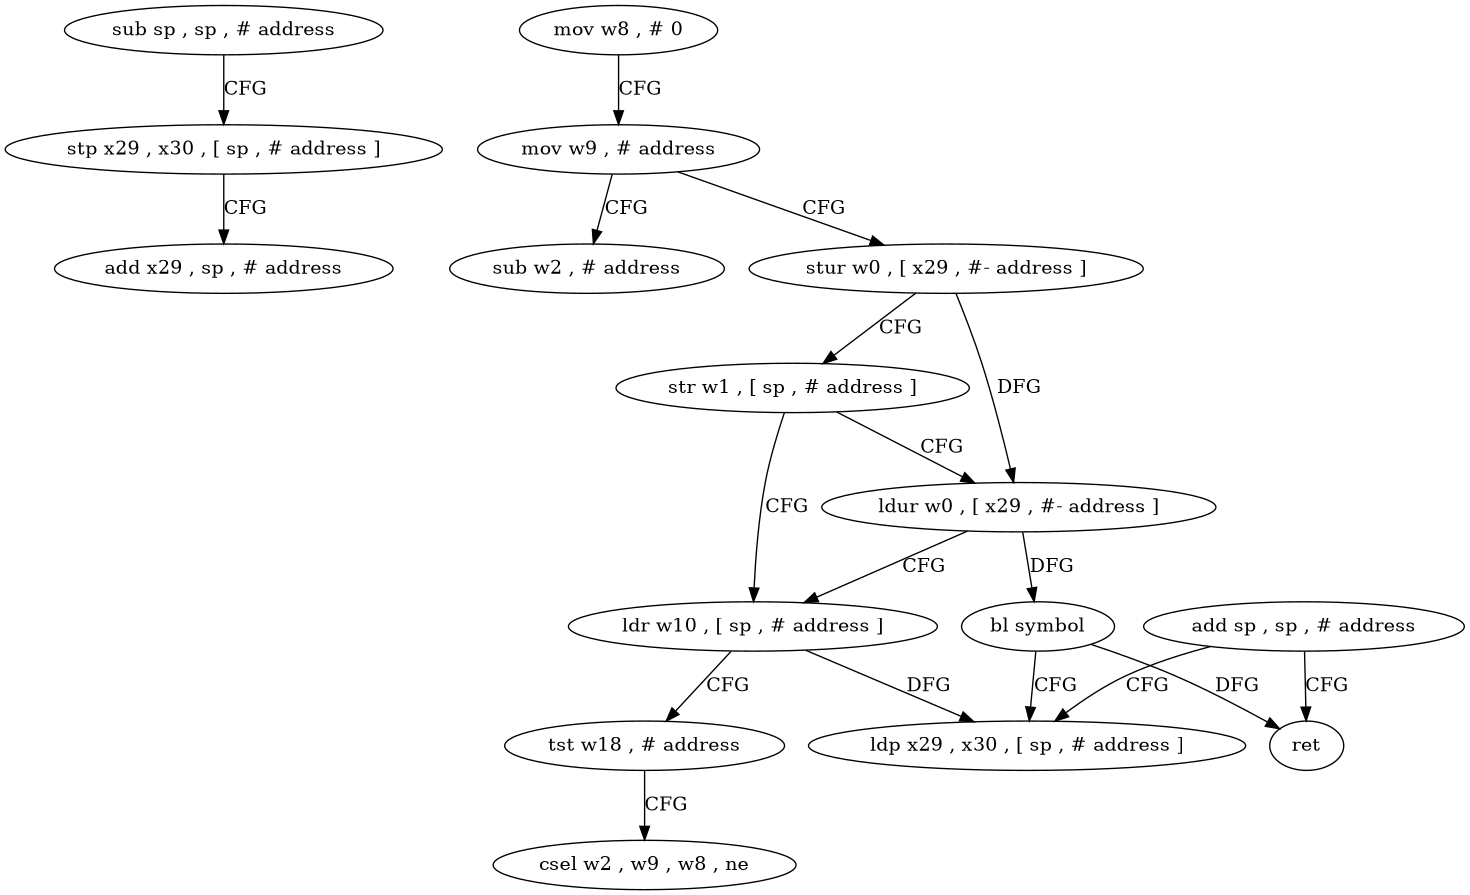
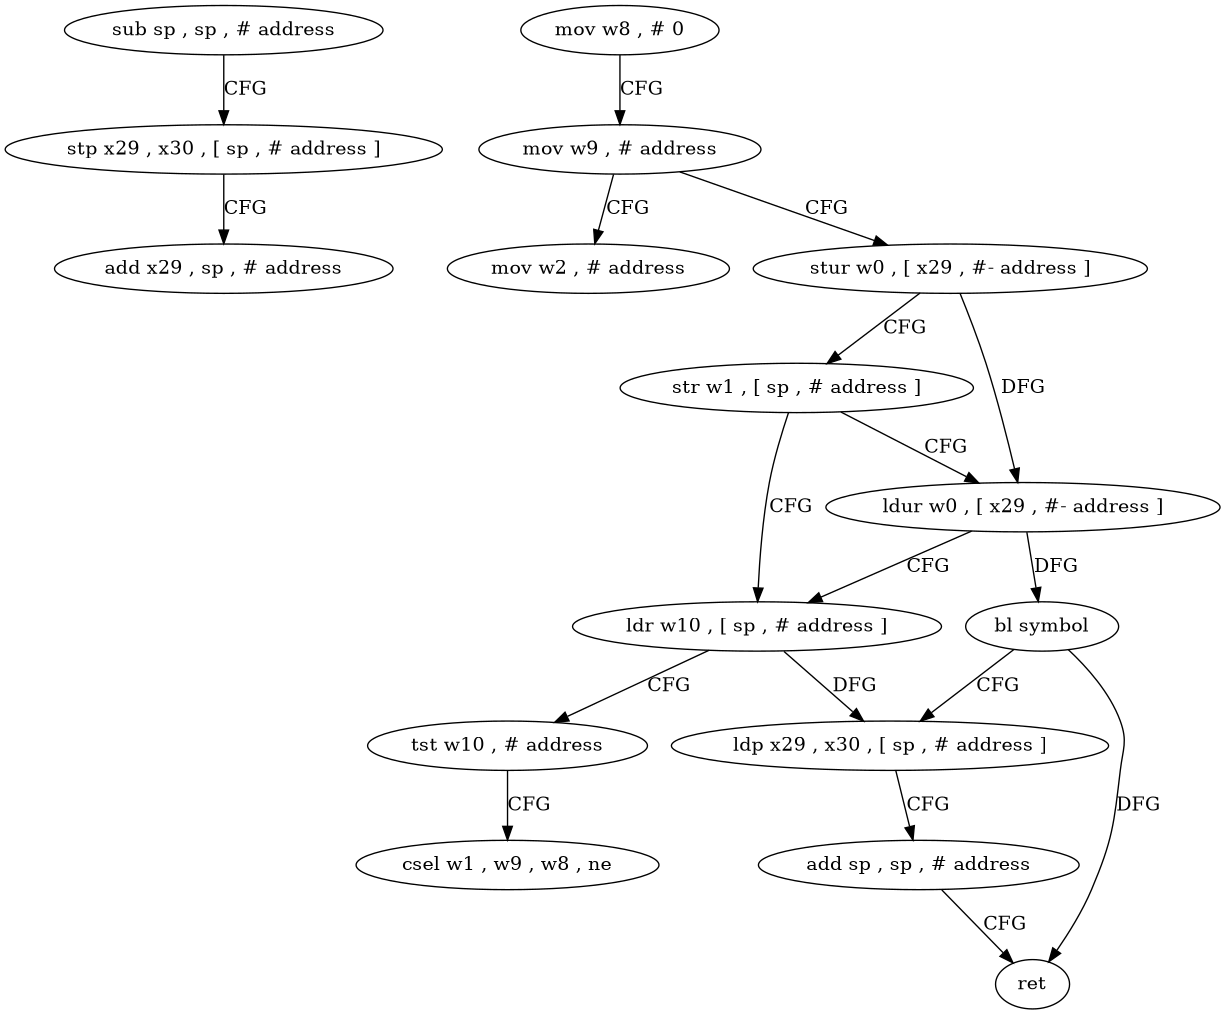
(587, 269) -> (588, 269)
(1135, 672) -> (903, 798)
(645, 746) -> (508, 746)
(645, 865) -> (508, 865)
